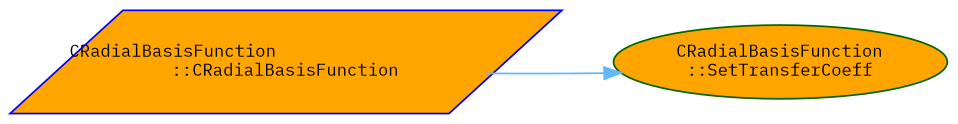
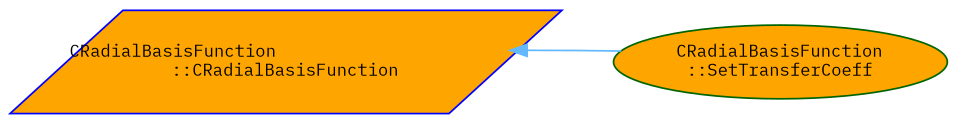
(545, 74) -> (574, 50)
